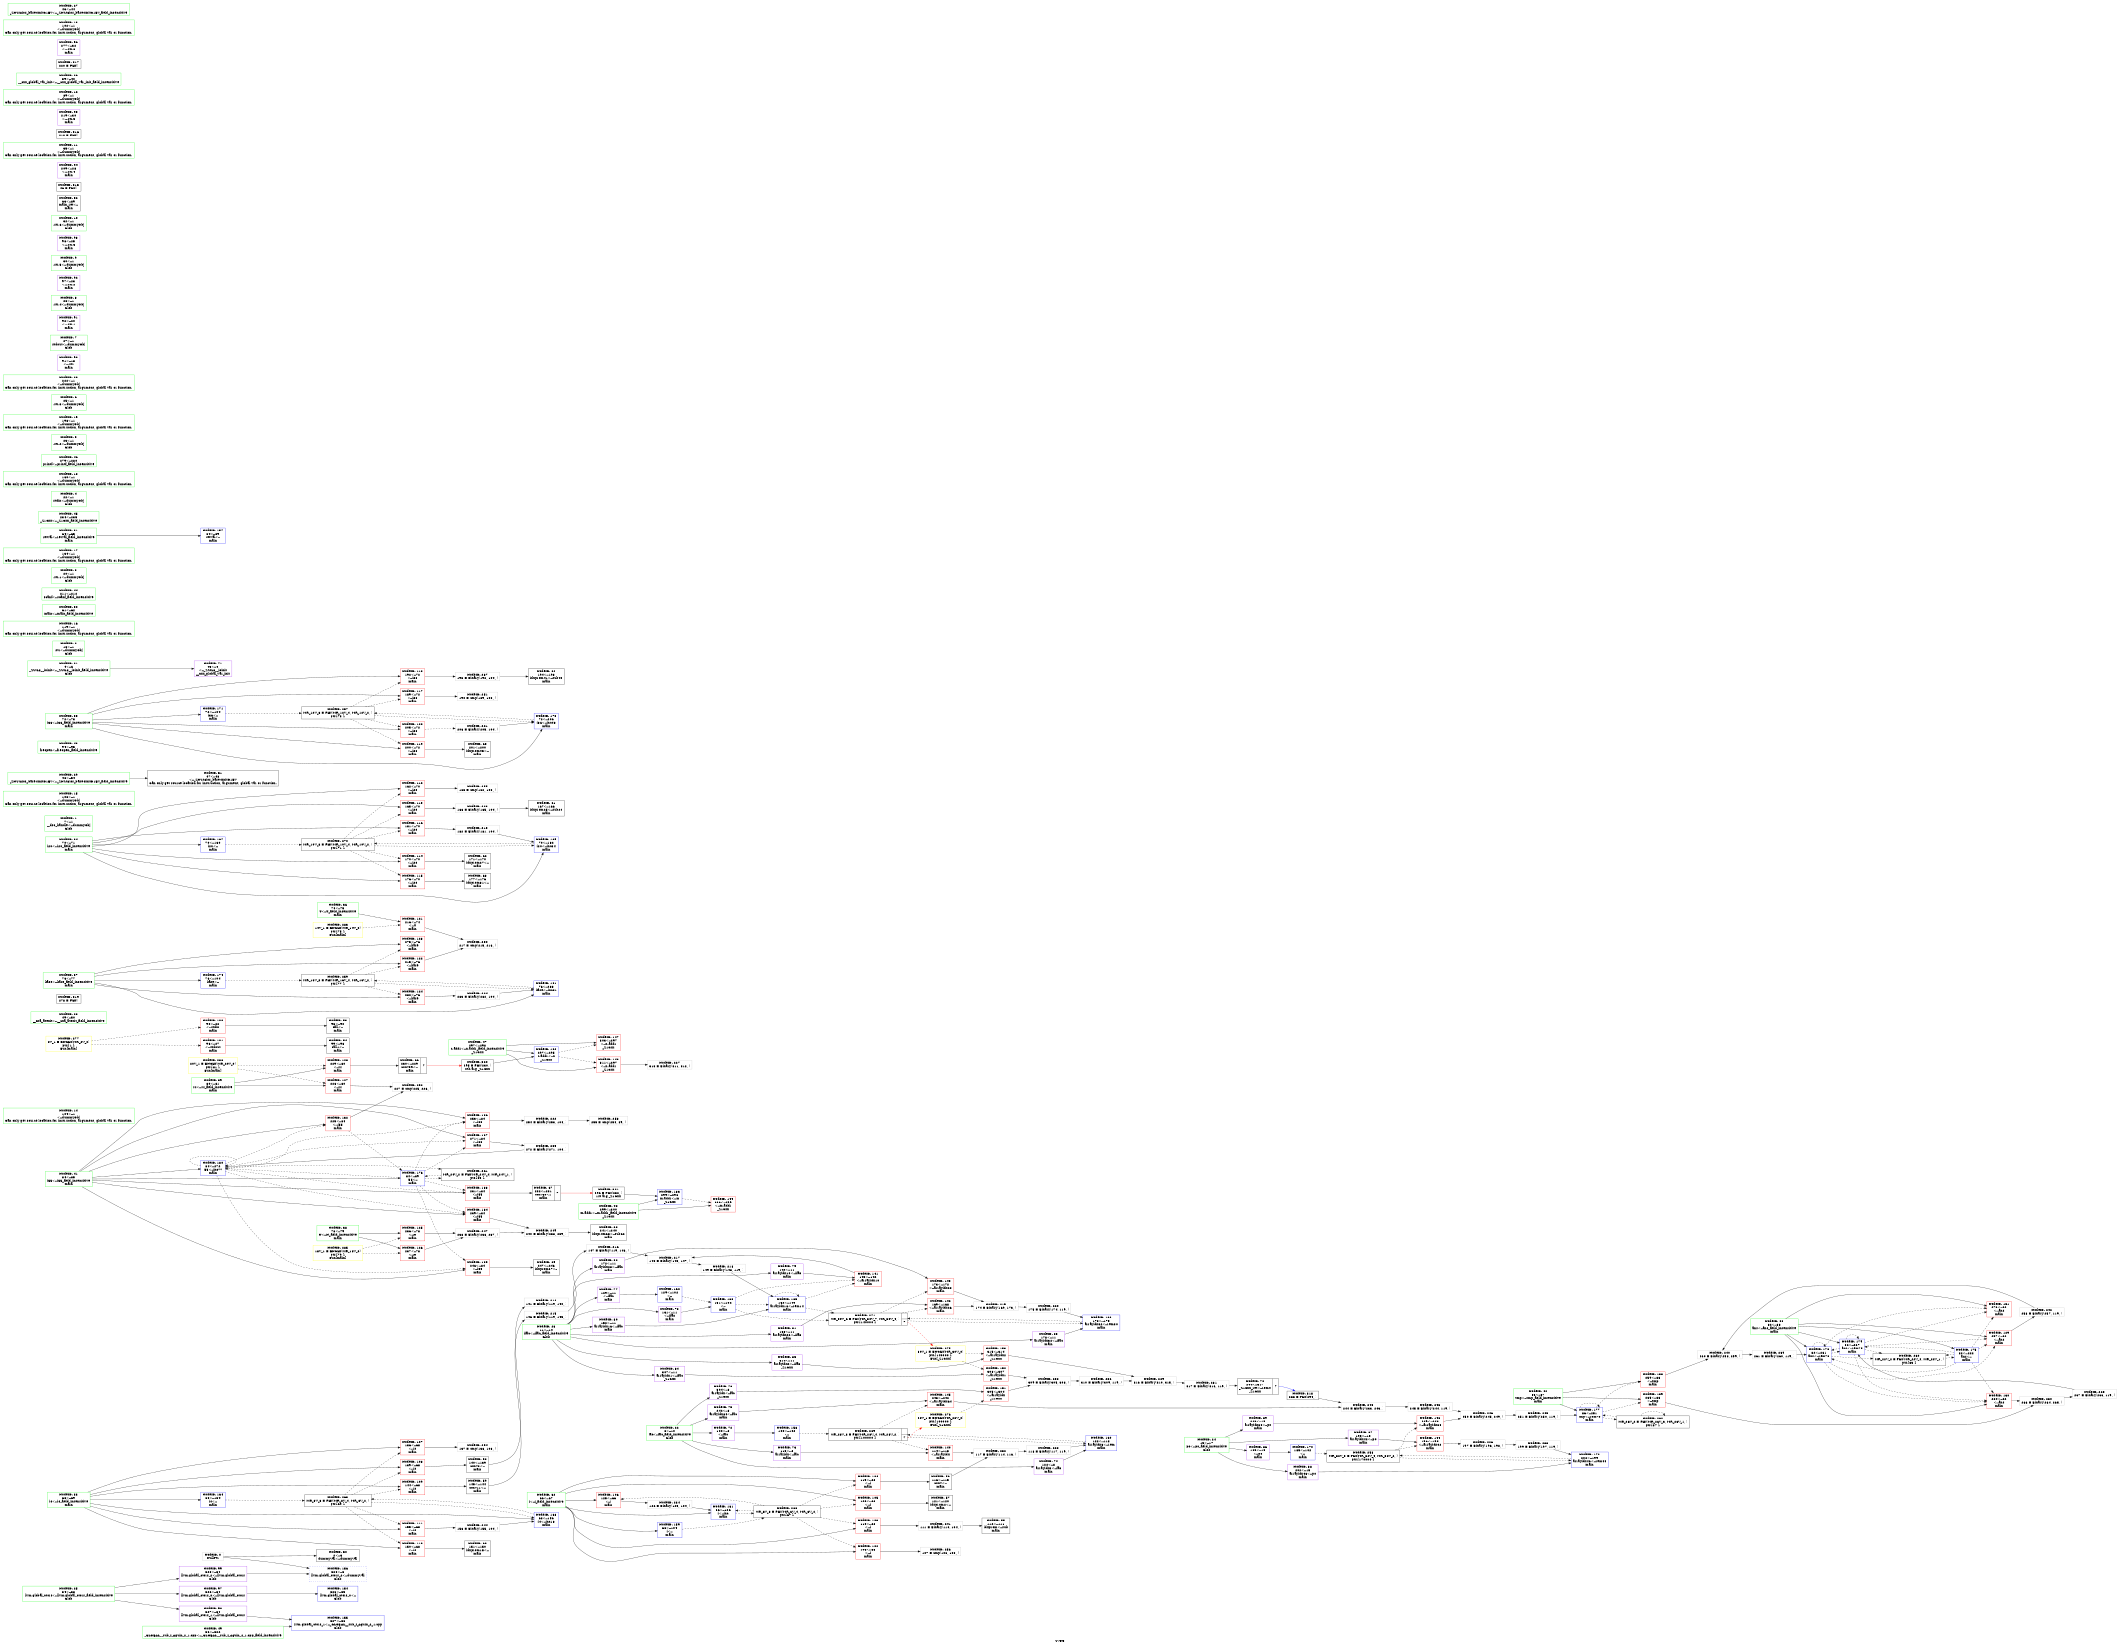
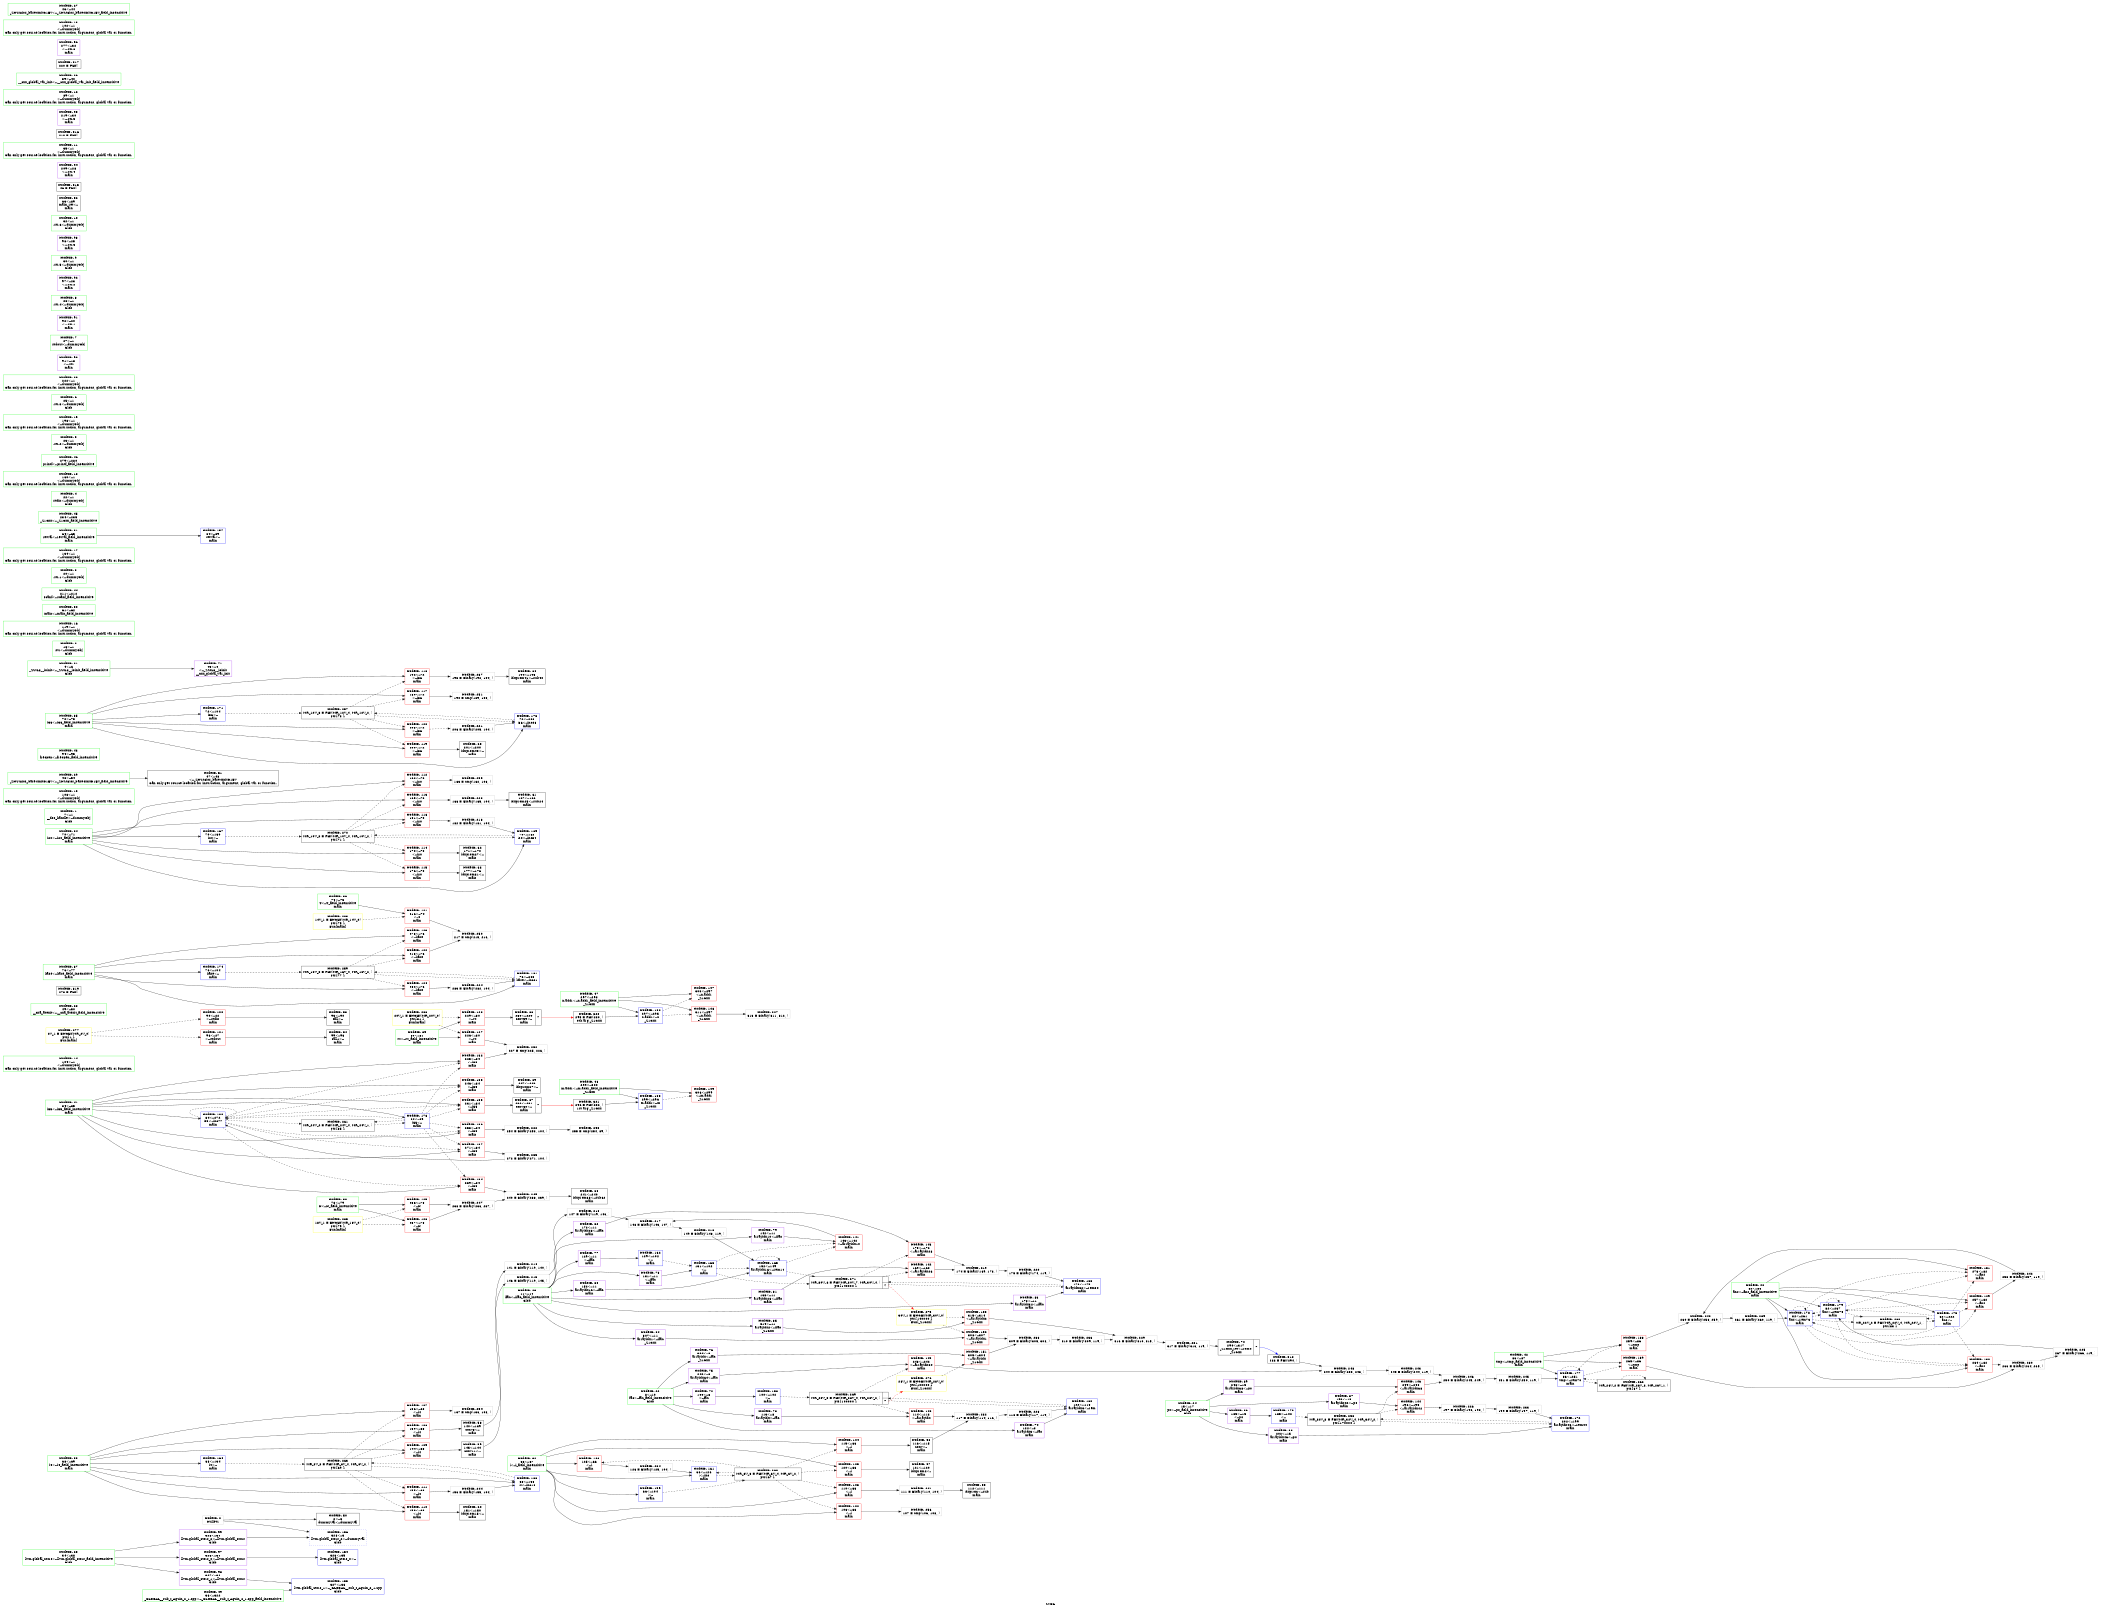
(374, 1150) -> (436, 1092)
